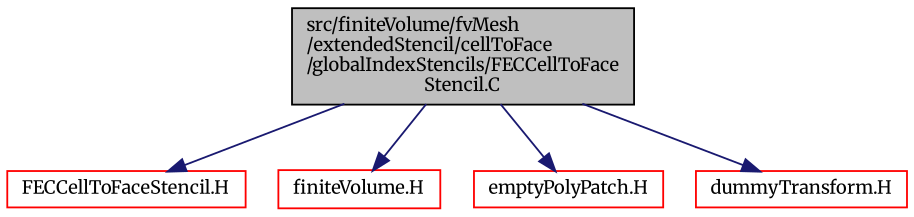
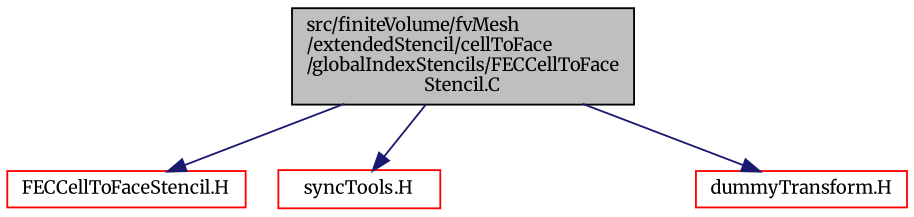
(359, 189) -> (359, 189)
(569, 189) -> none
